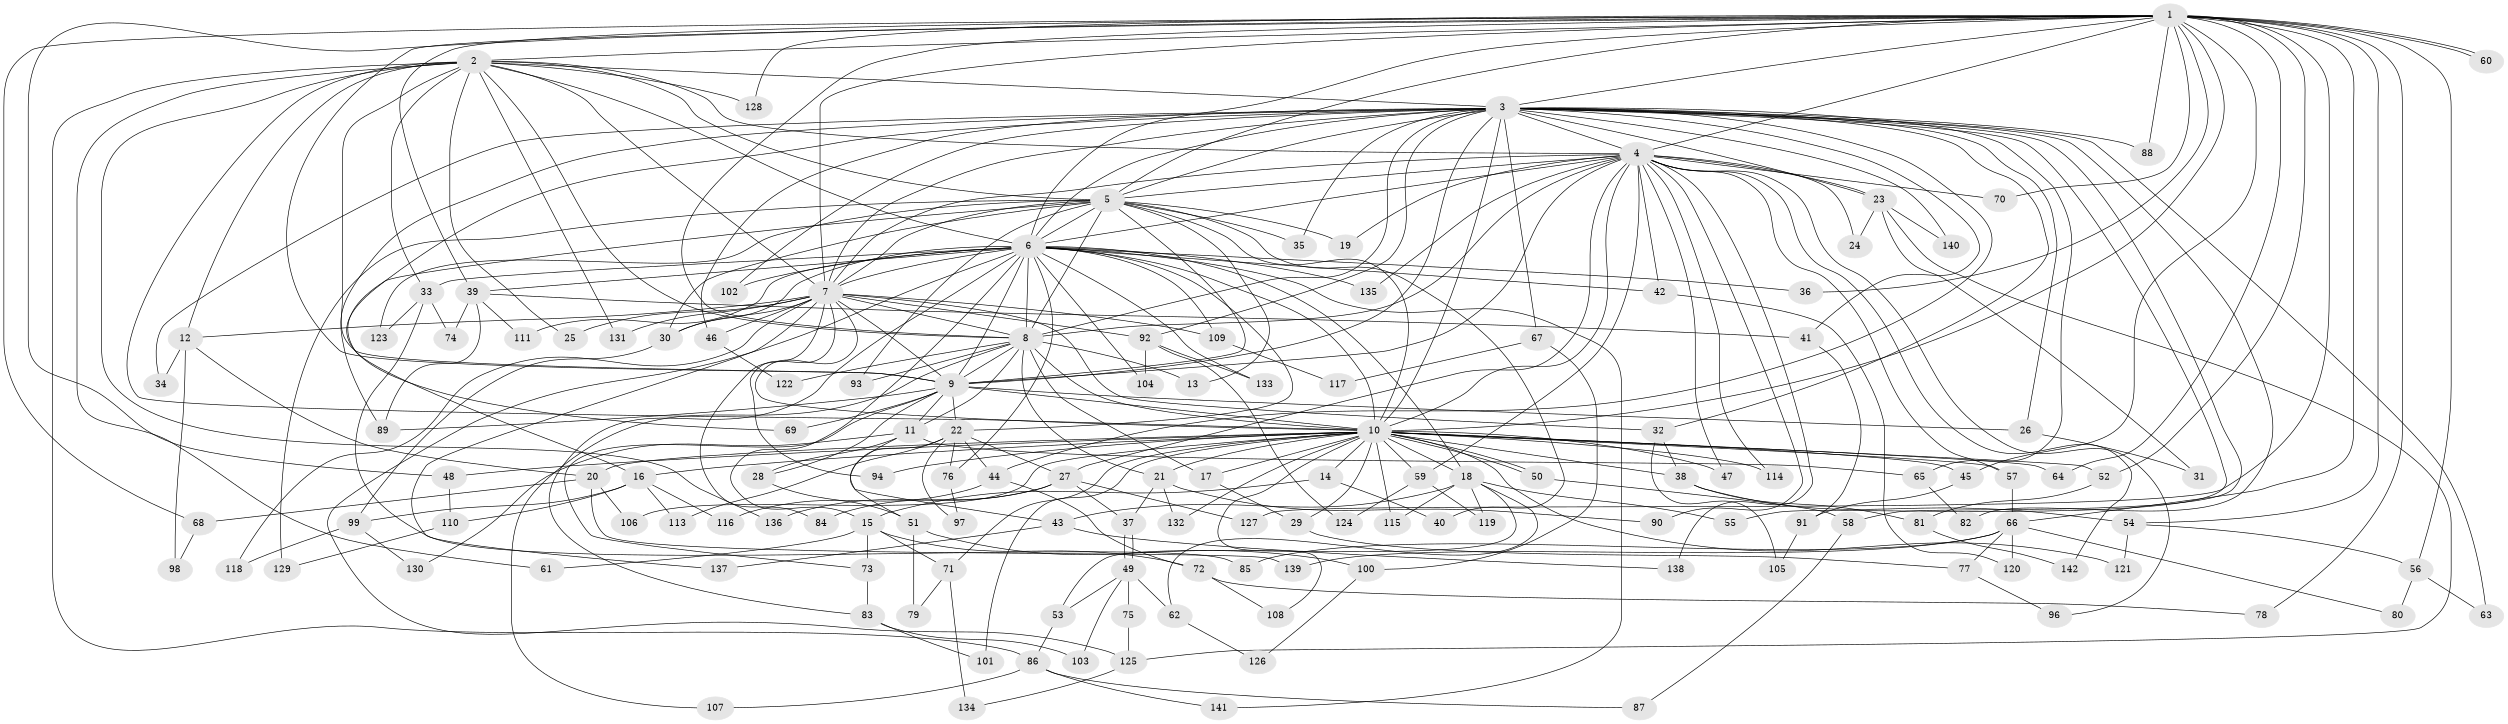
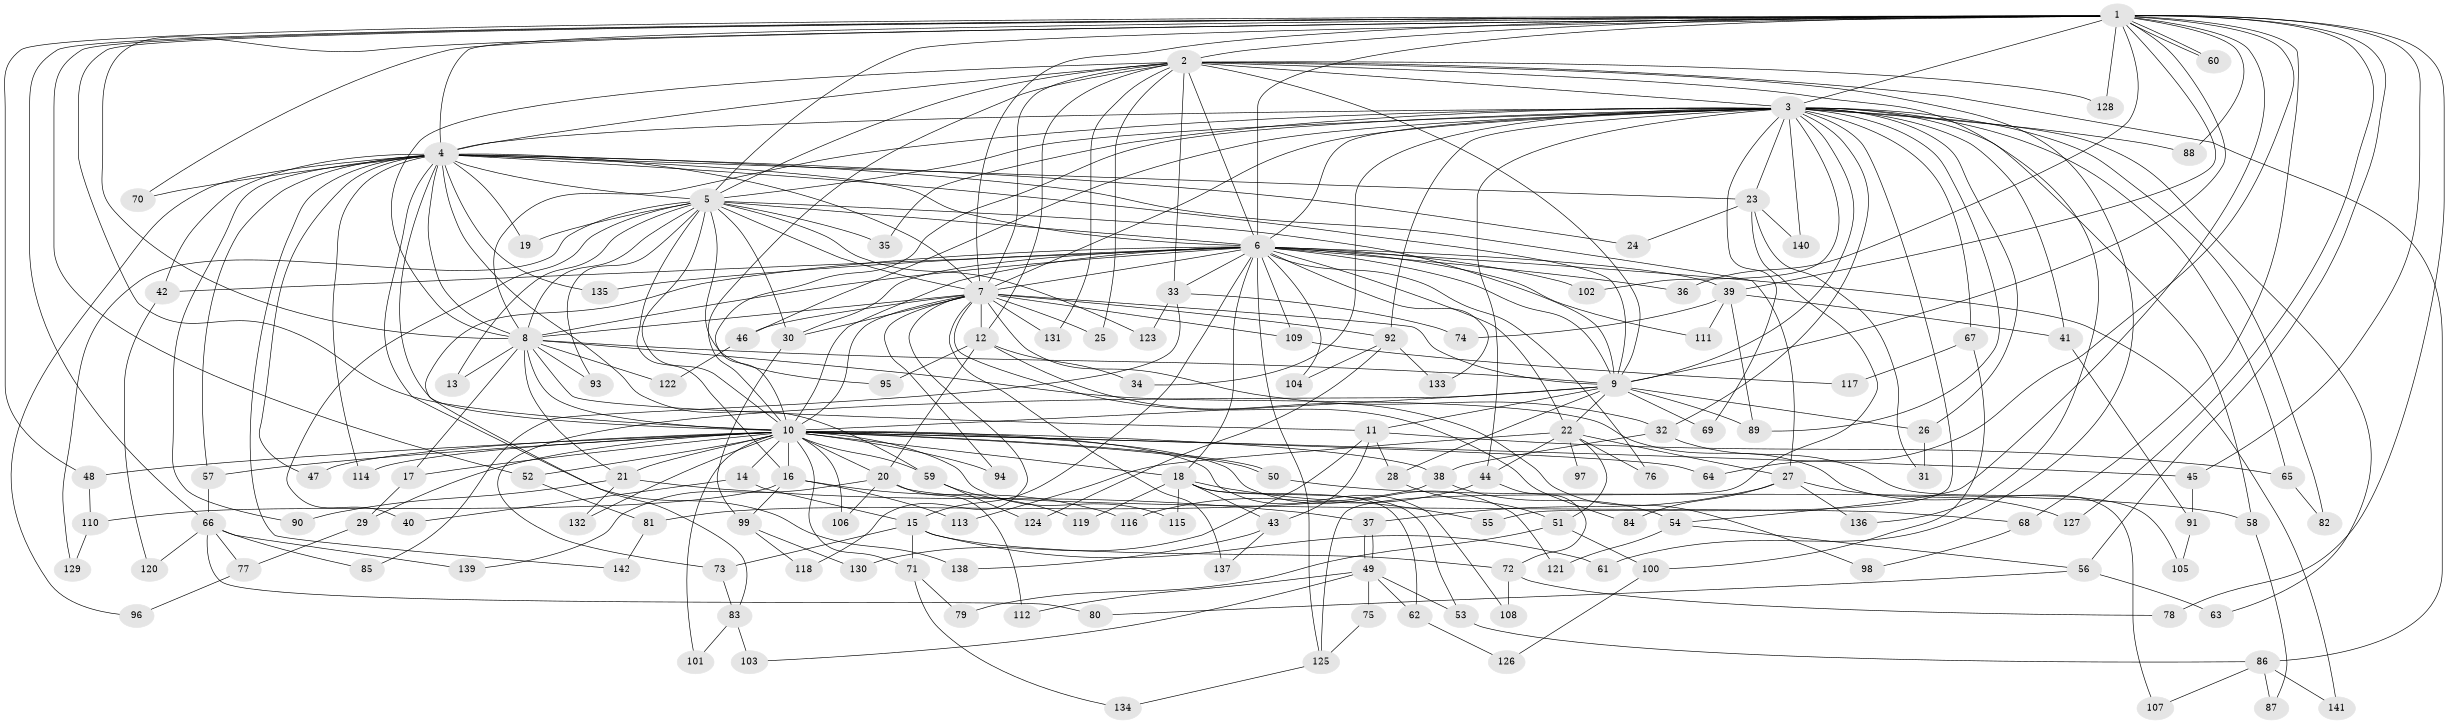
none -> (886, 385)
(954, 501) -> none
none -> (1022, 616)
